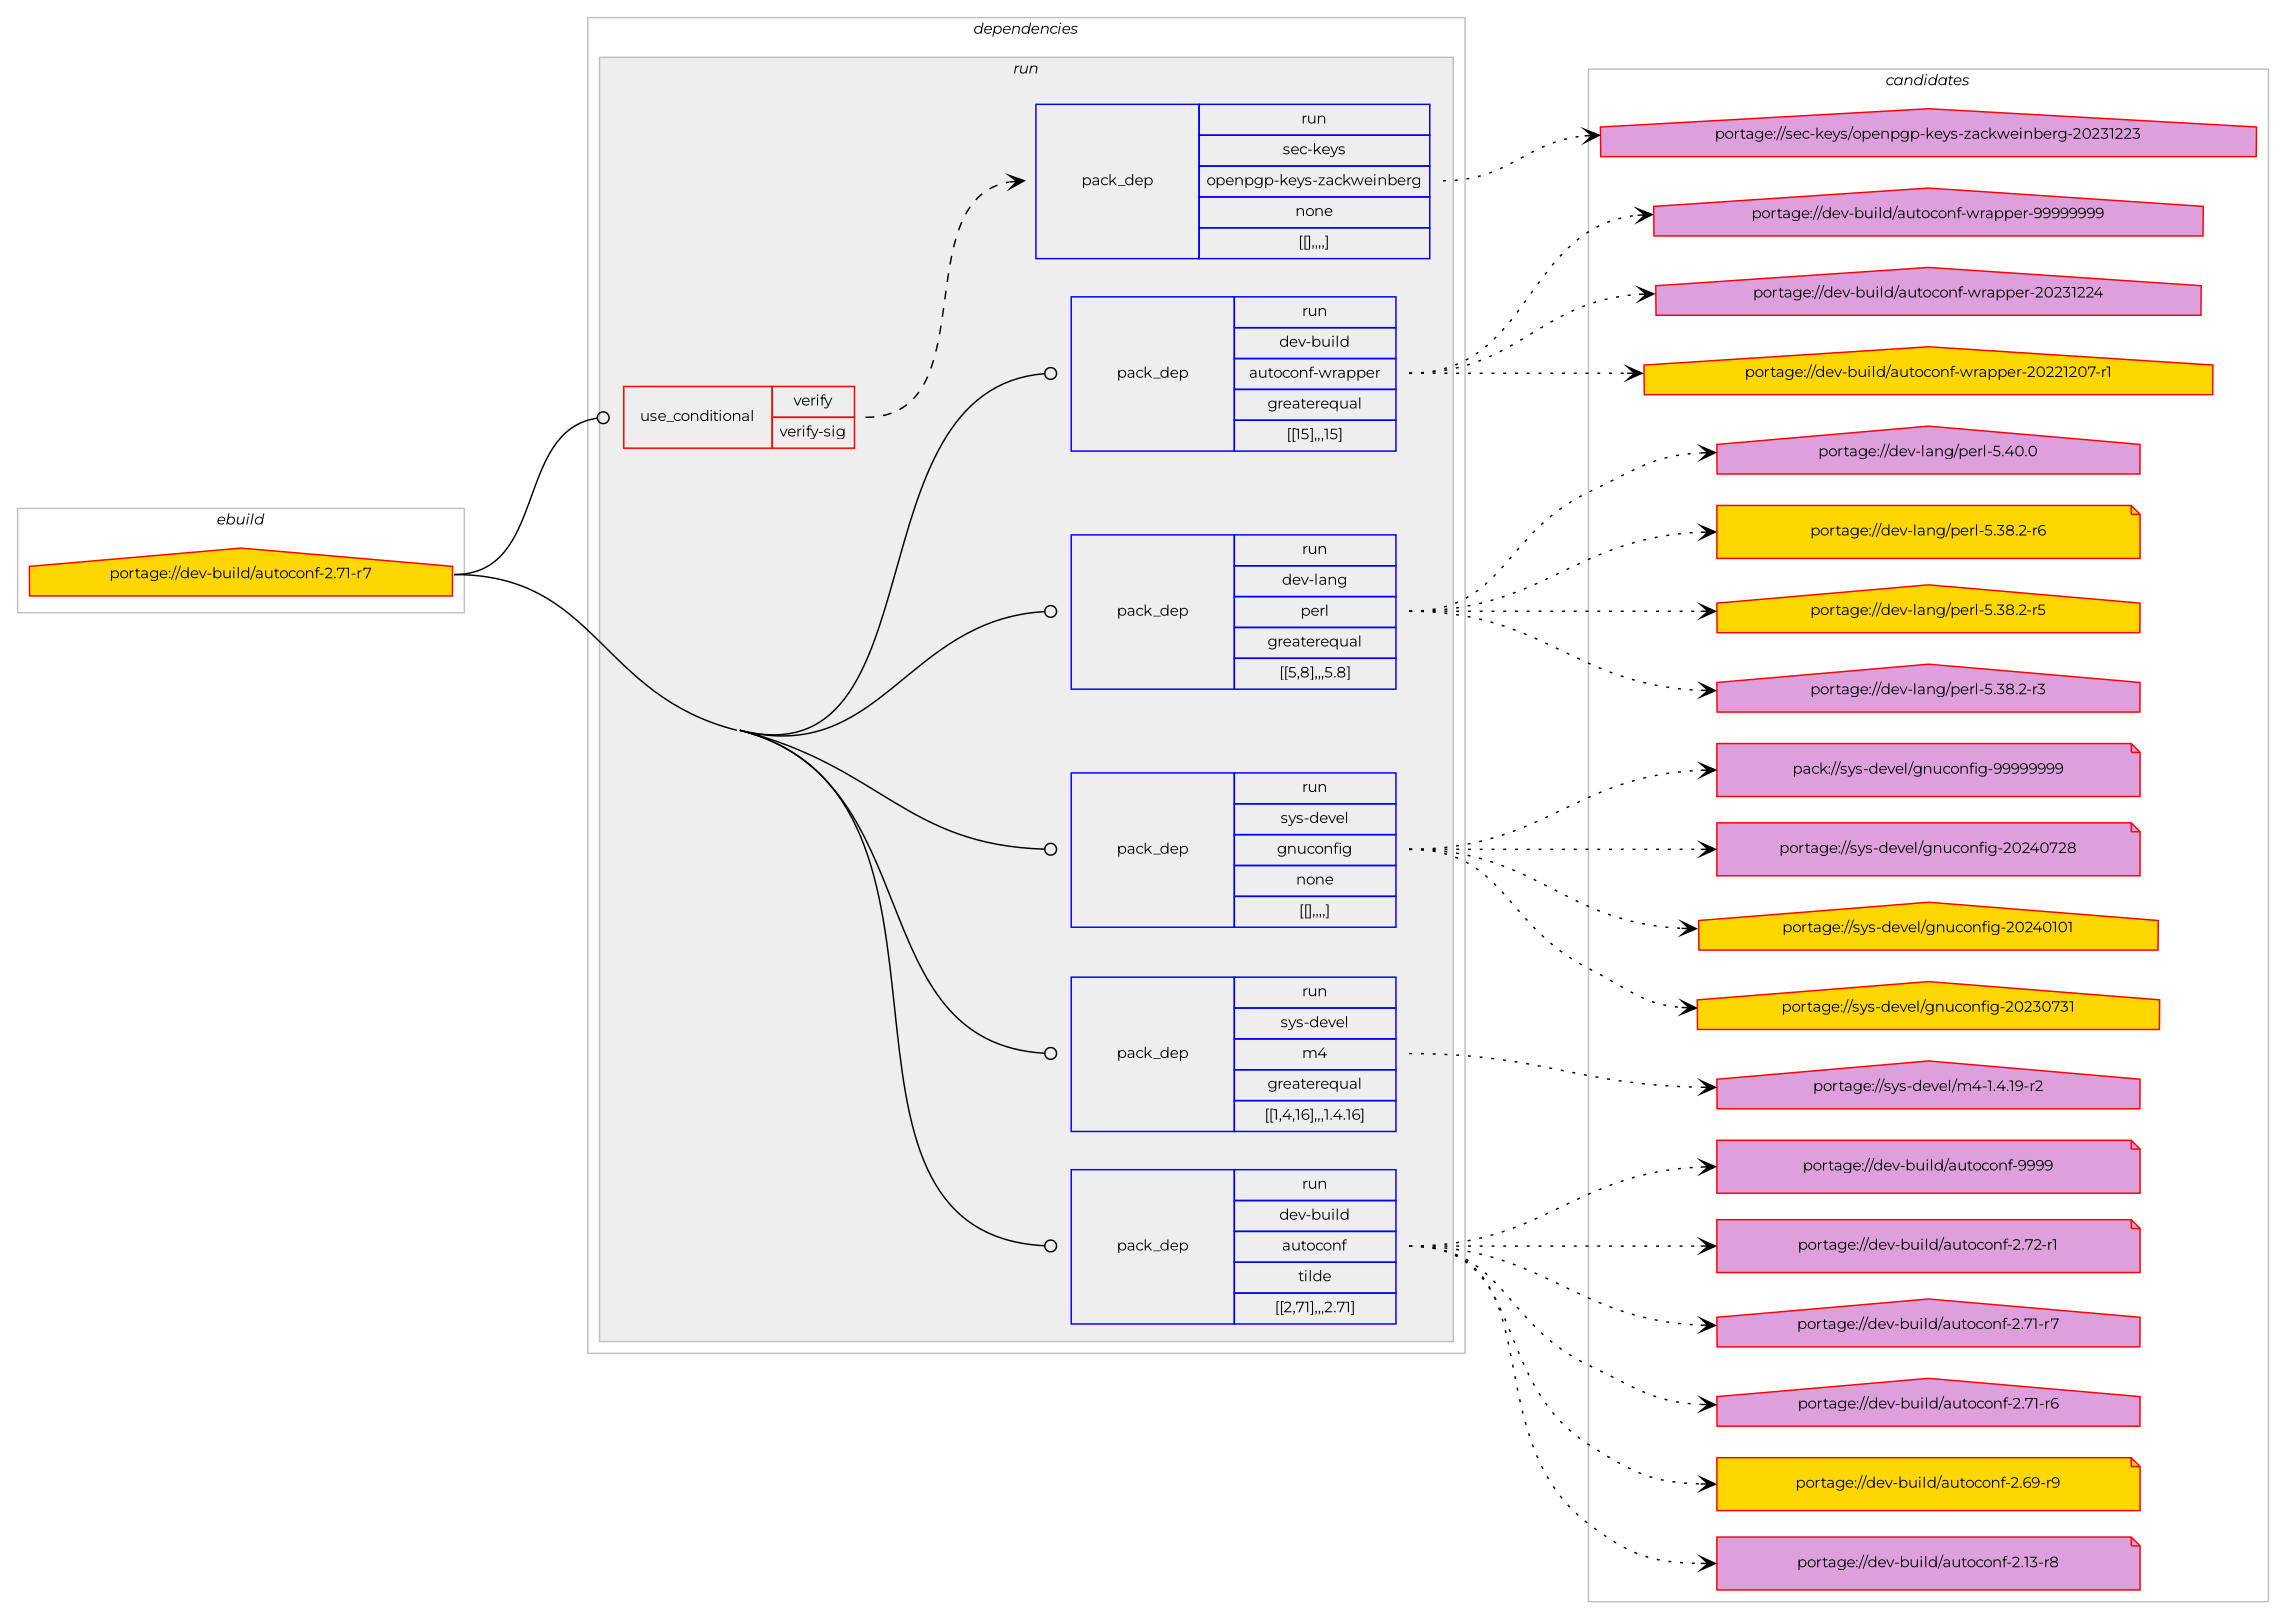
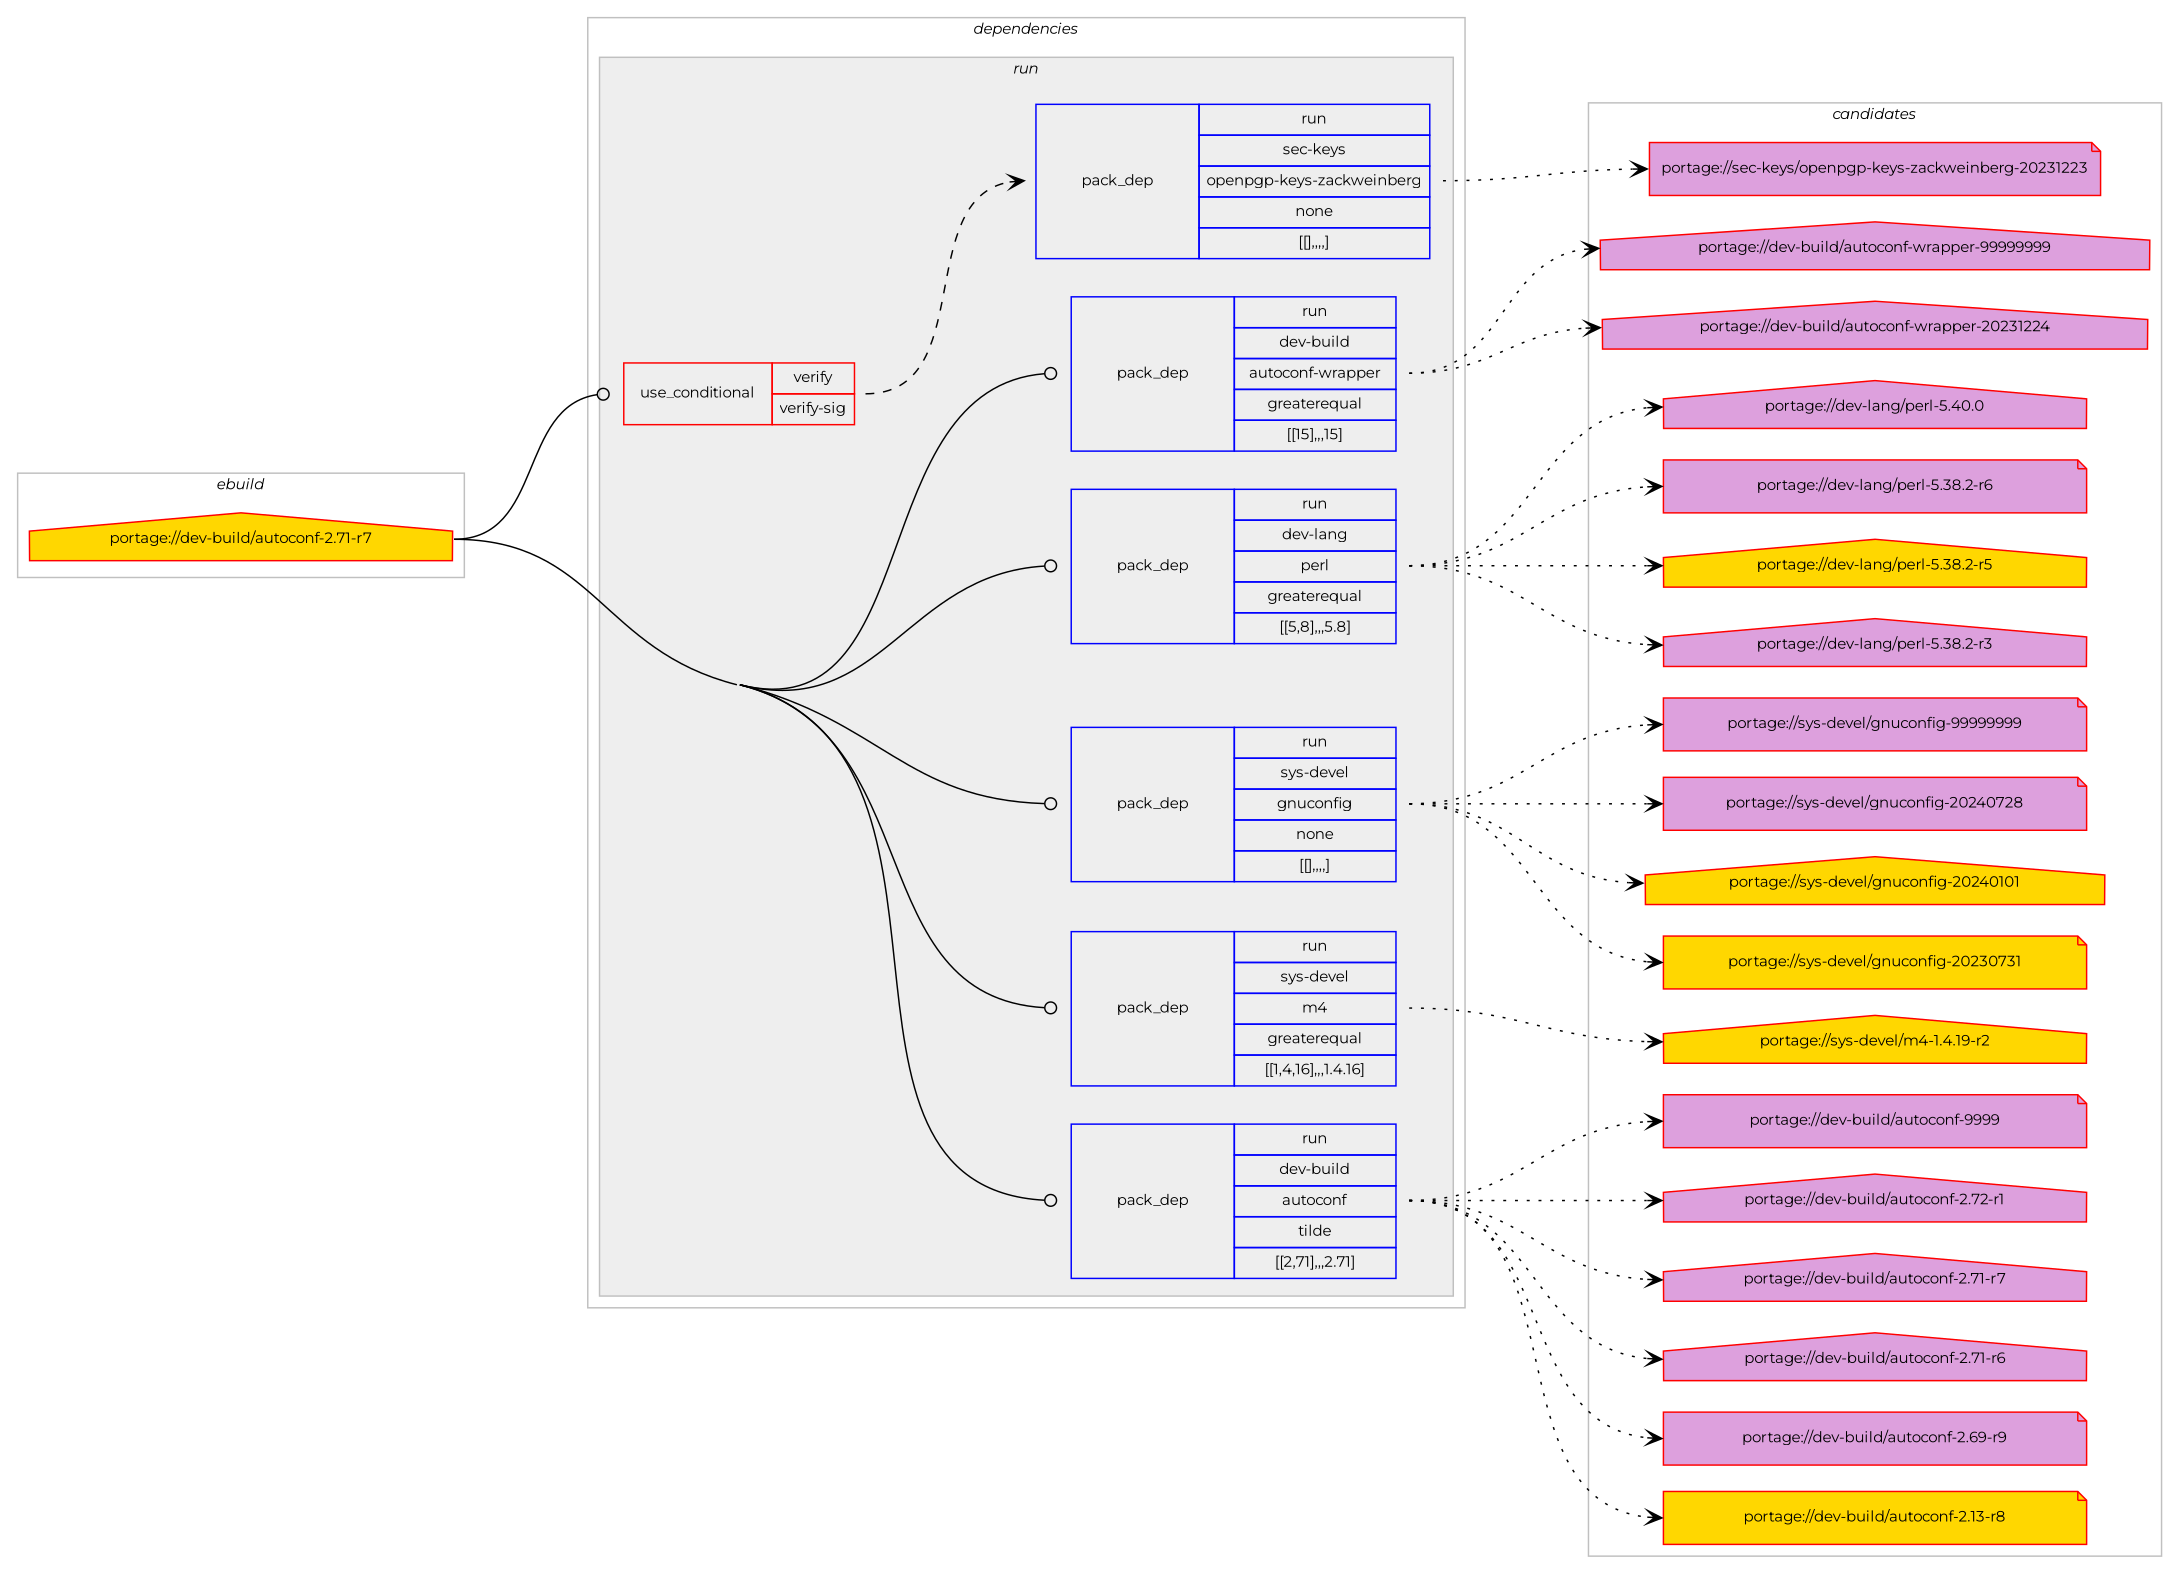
(1928, 135) -> (1875, 169)
(1928, 373) -> none
(1928, 532) -> (1875, 486)
(1928, 770) -> (1875, 724)
(1928, 1008) -> (1875, 962)
(1928, 1087) -> (1875, 1042)
(1928, 1246) -> (1875, 1201)
(1928, 1484) -> (1875, 1439)
(1928, 1563) -> (1875, 1518)
